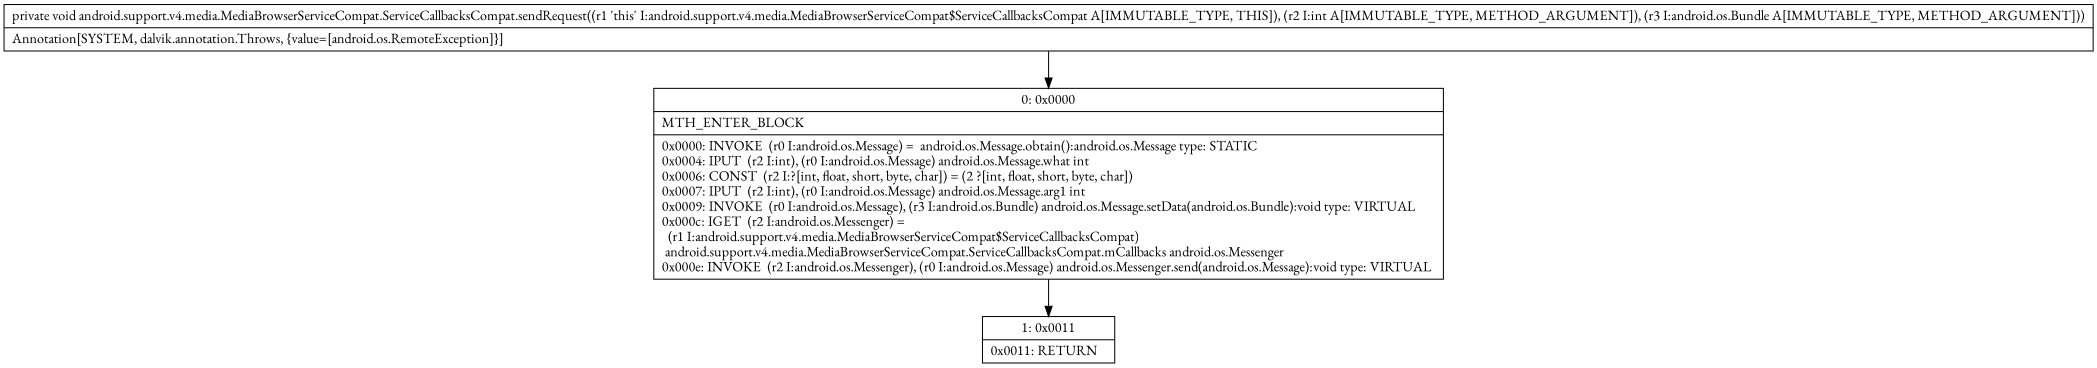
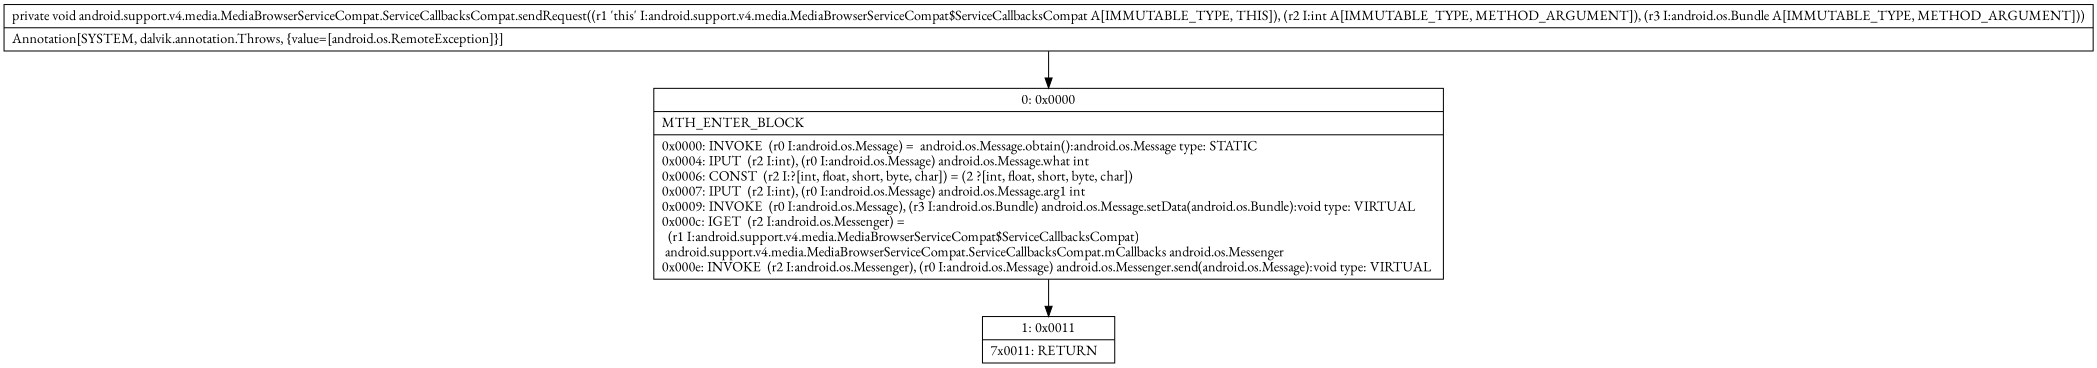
(1049, 351) -> (1049, 351)
